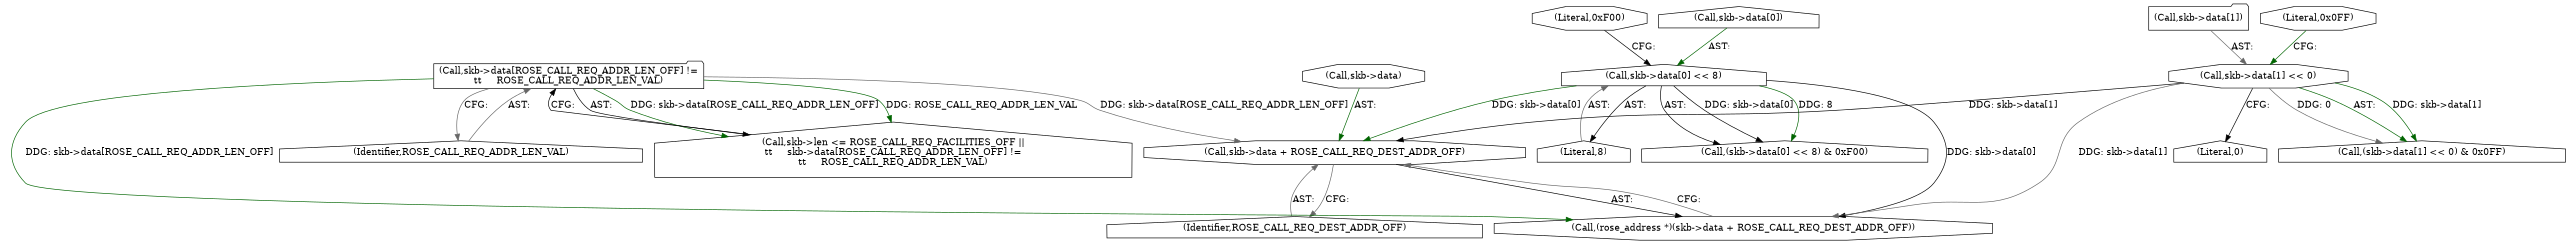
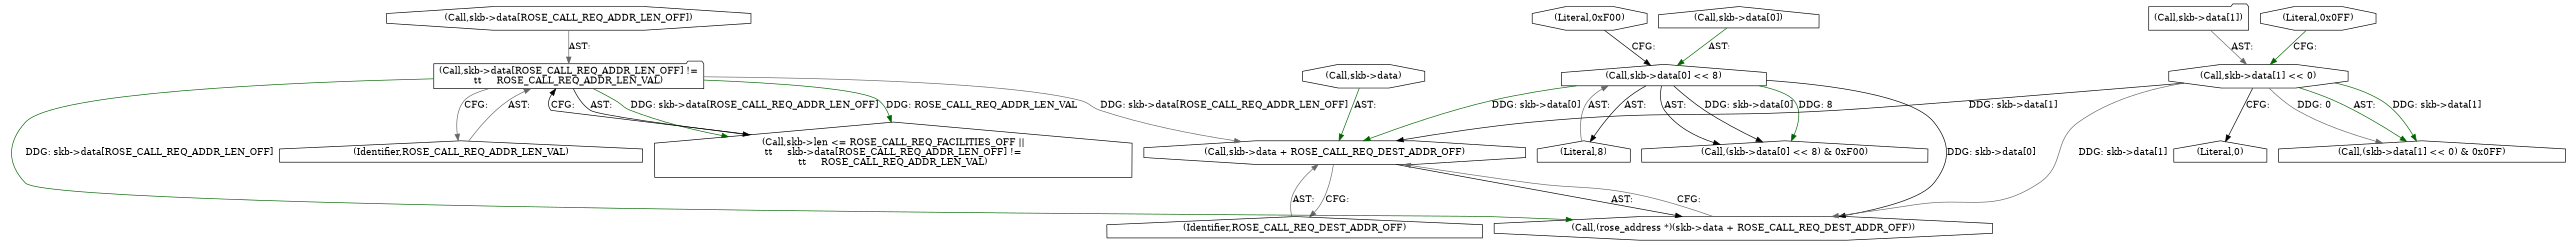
none -> (569, 18)
